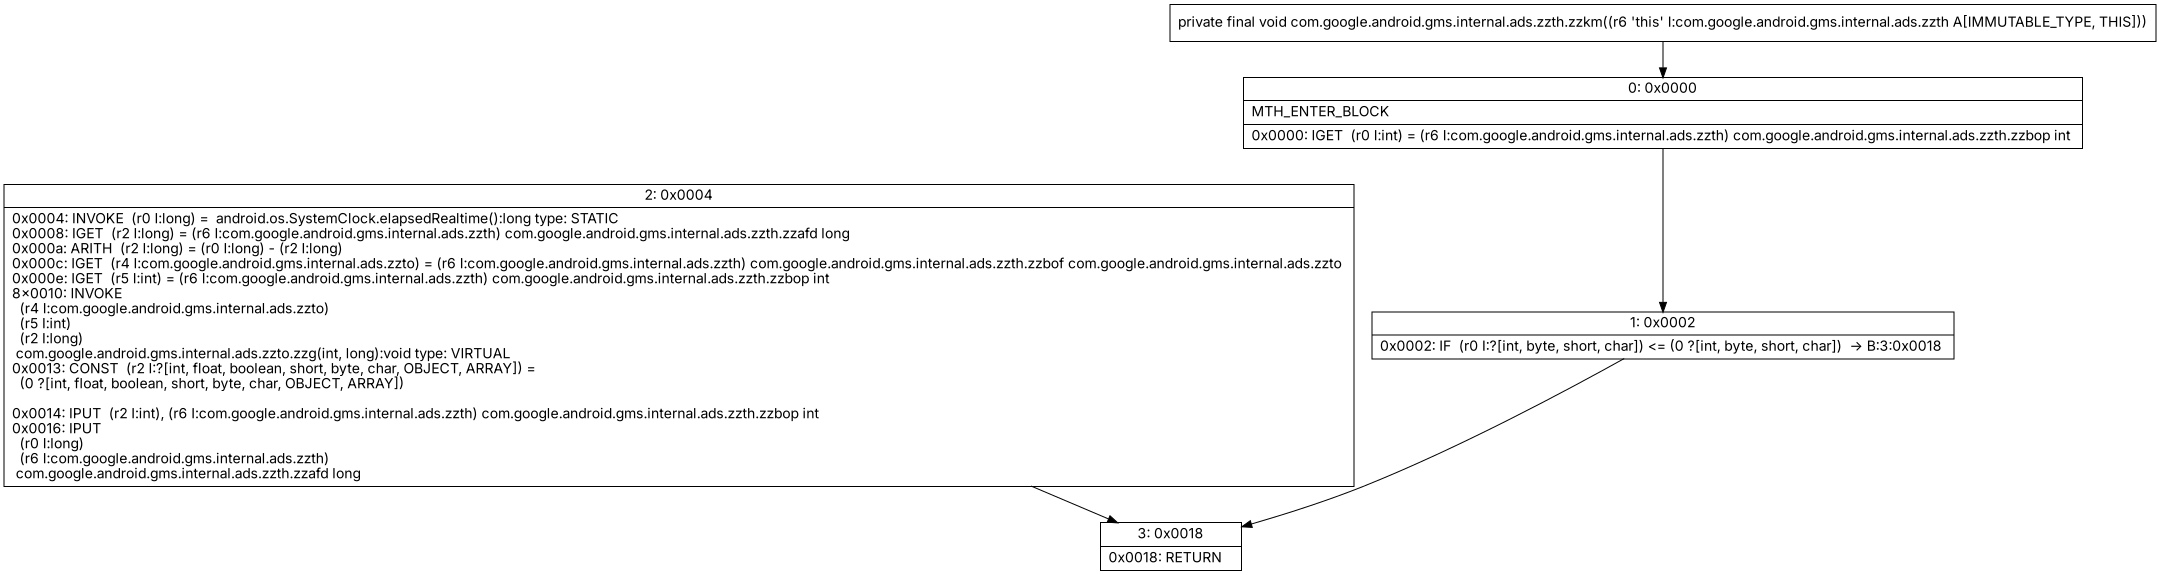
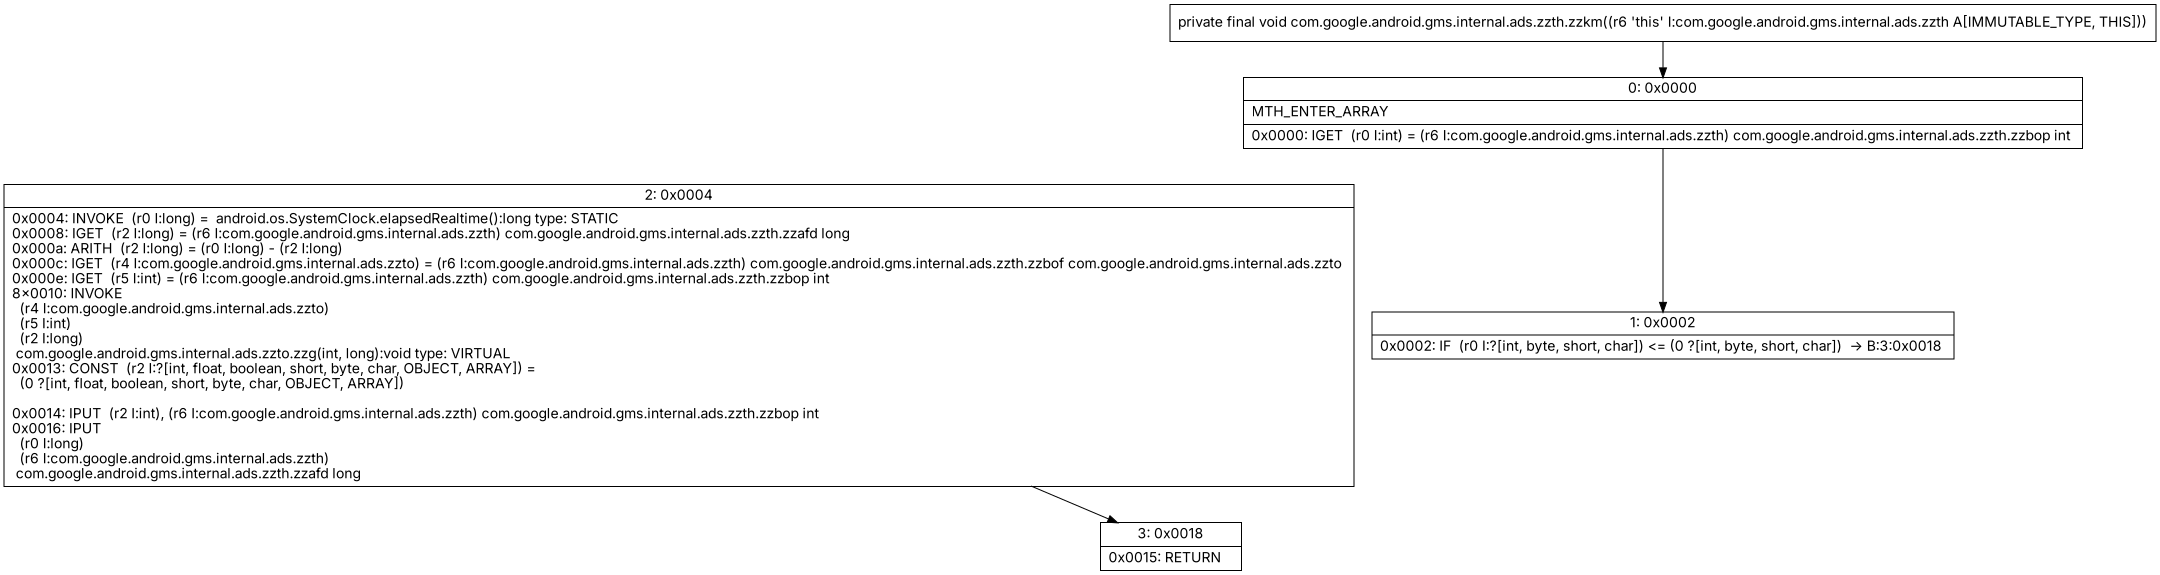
(1321, 112) -> (1320, 112)
(1442, 452) -> none
(1171, 558) -> (1170, 558)
